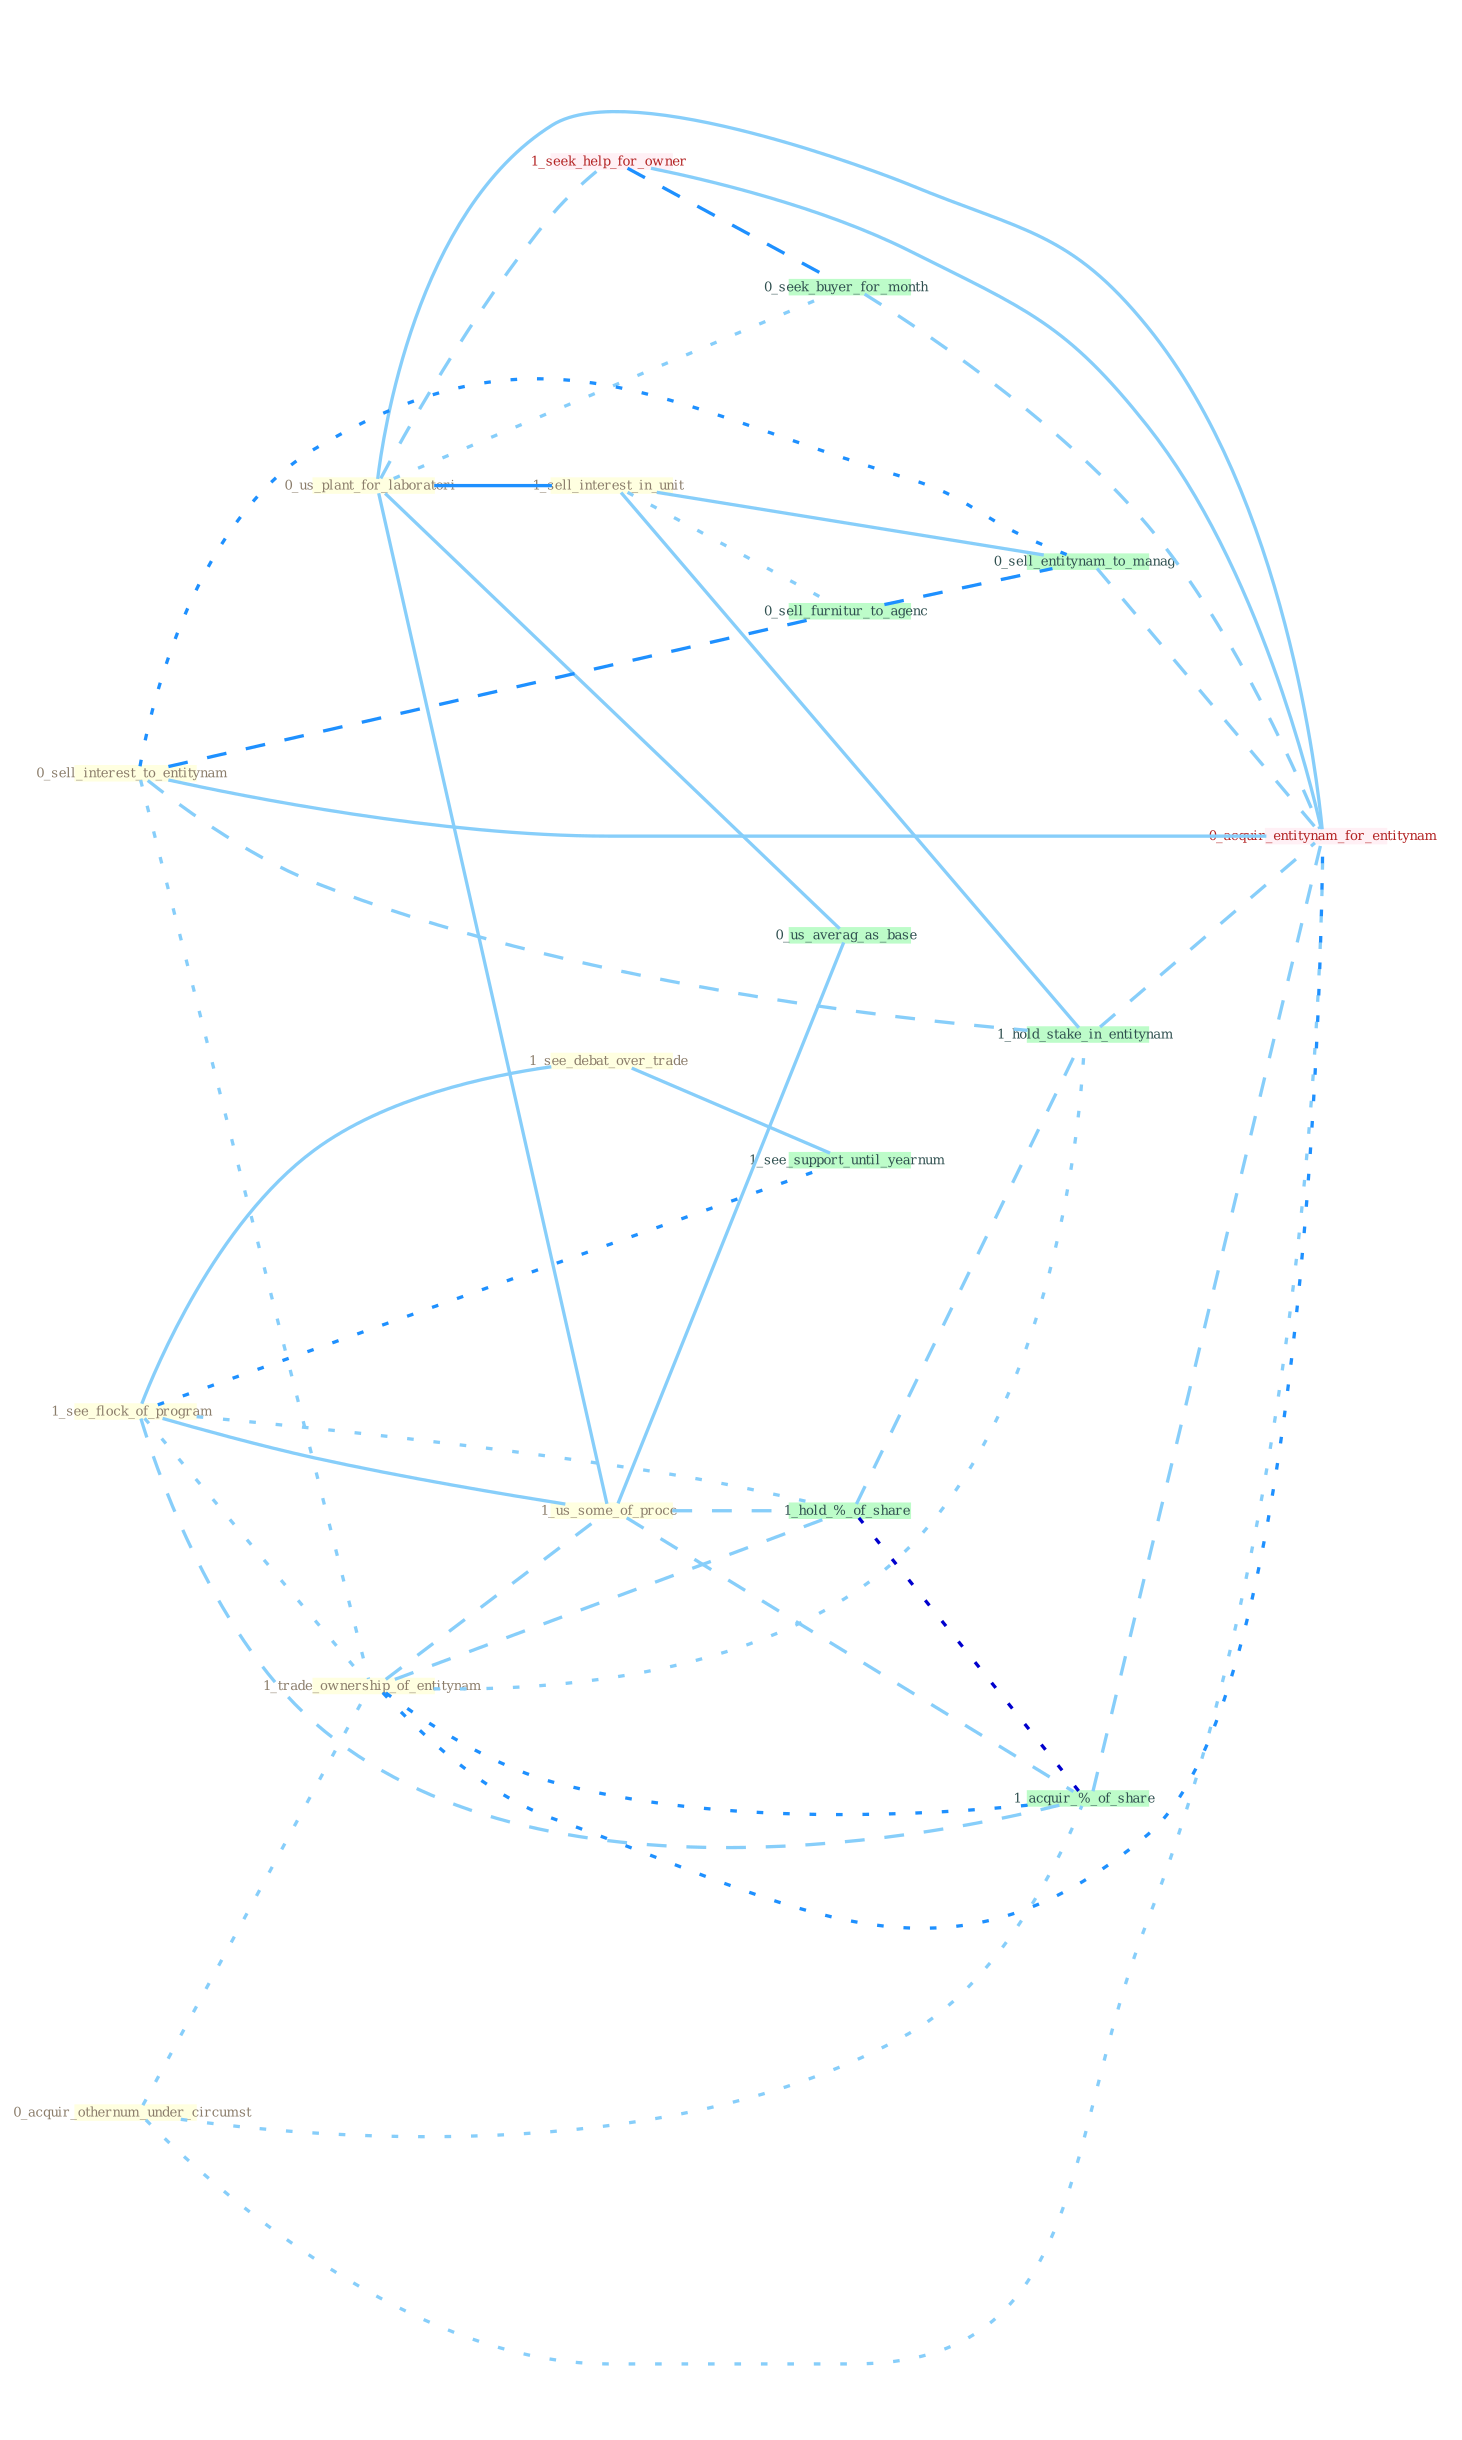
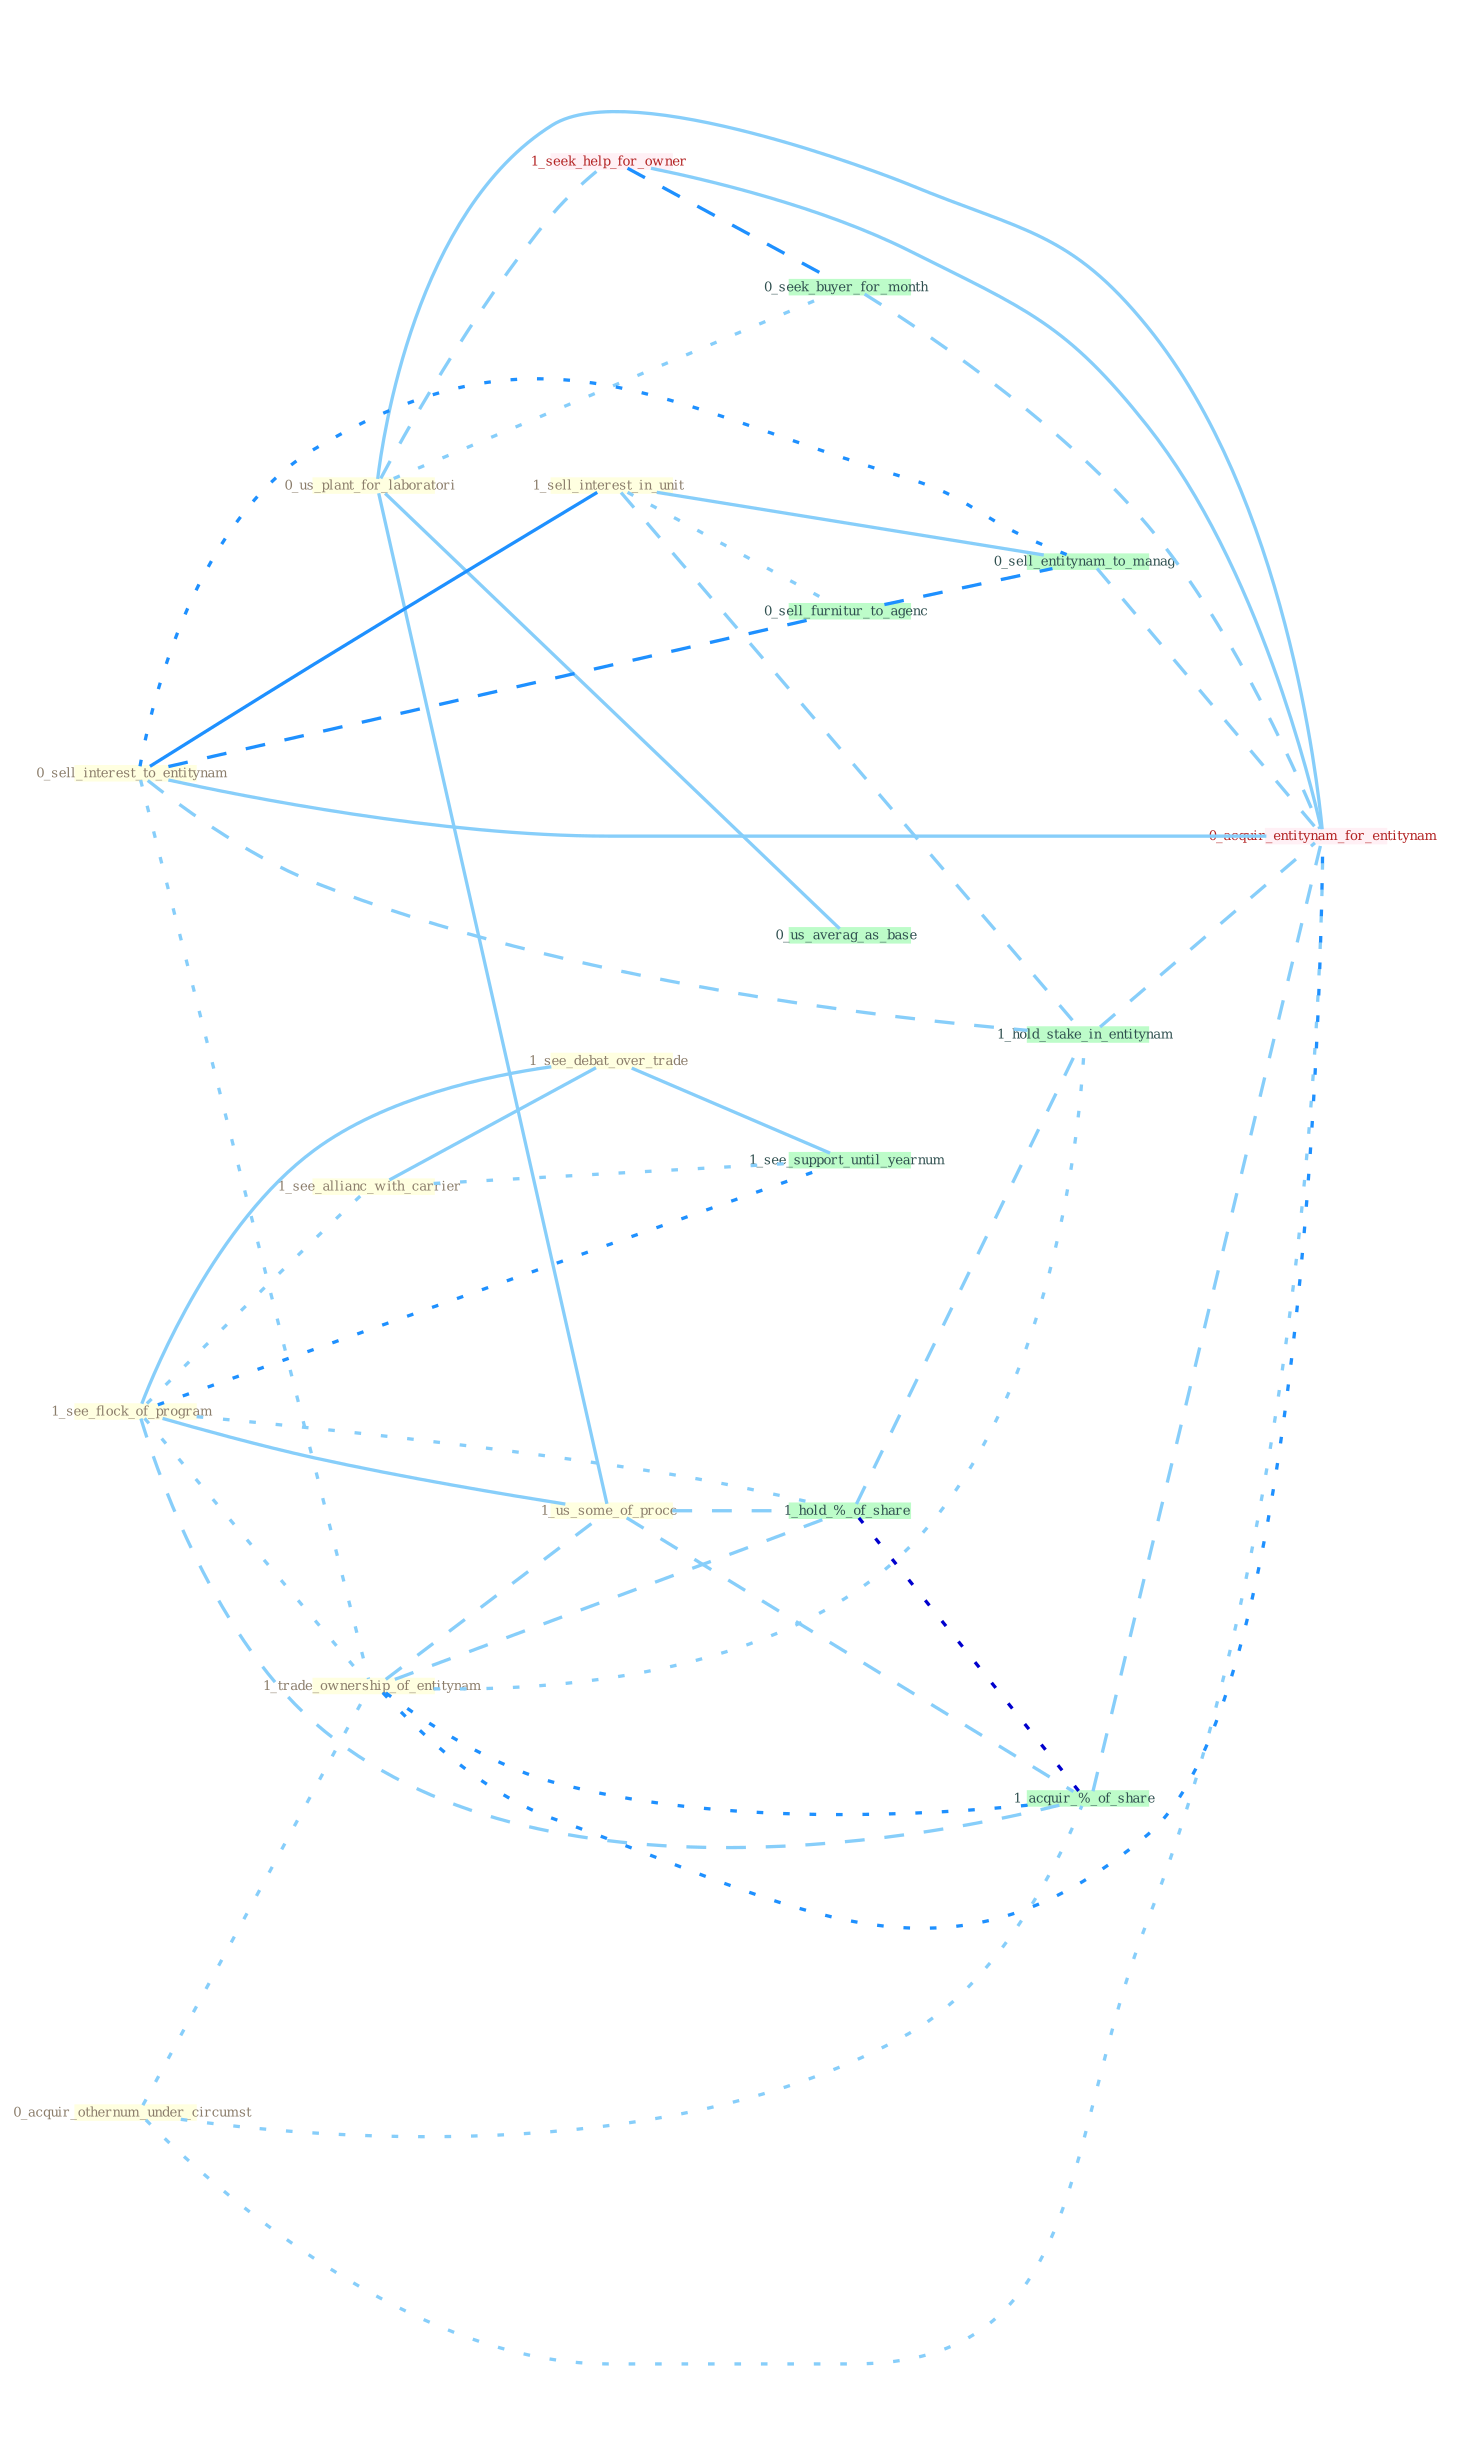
(493, 486) -> (373, 628)
(850, 760) -> (850, 760)
none -> (374, 1187)
(731, 1223) -> none
